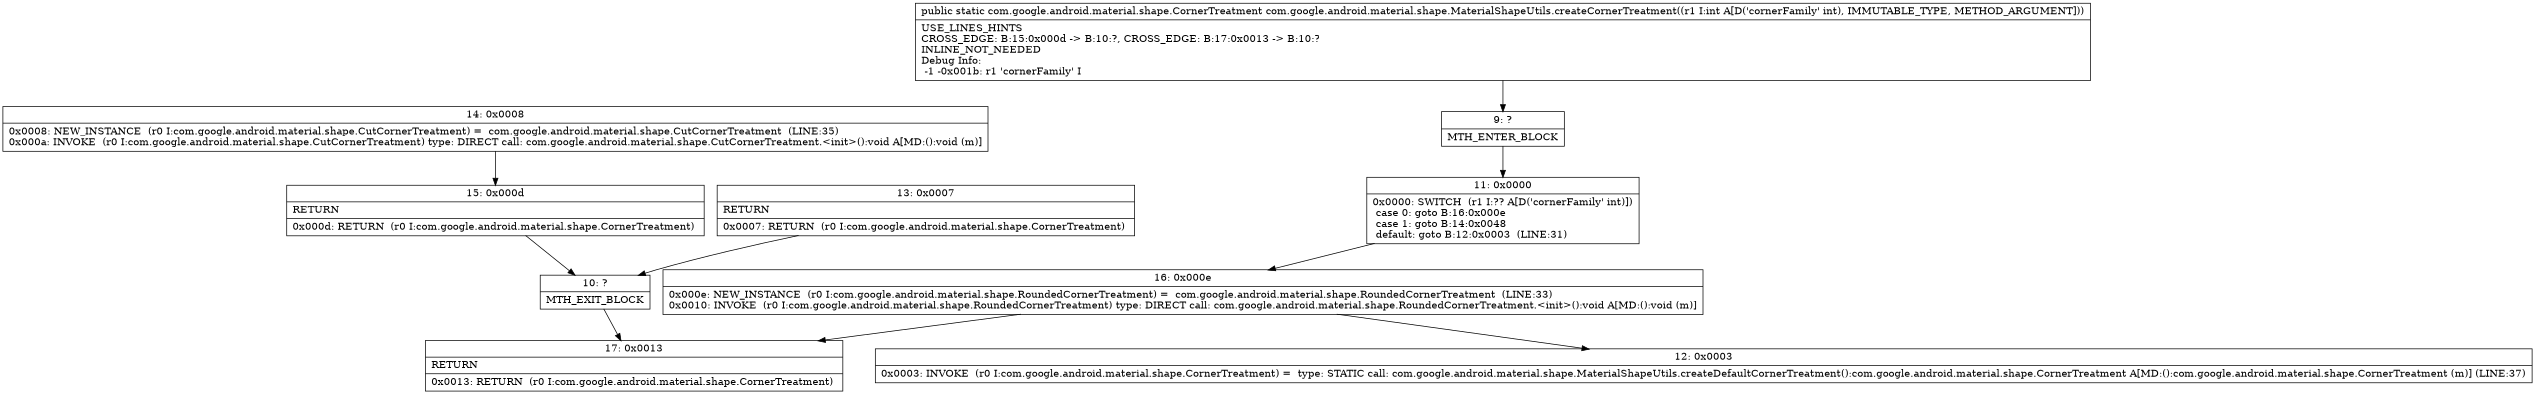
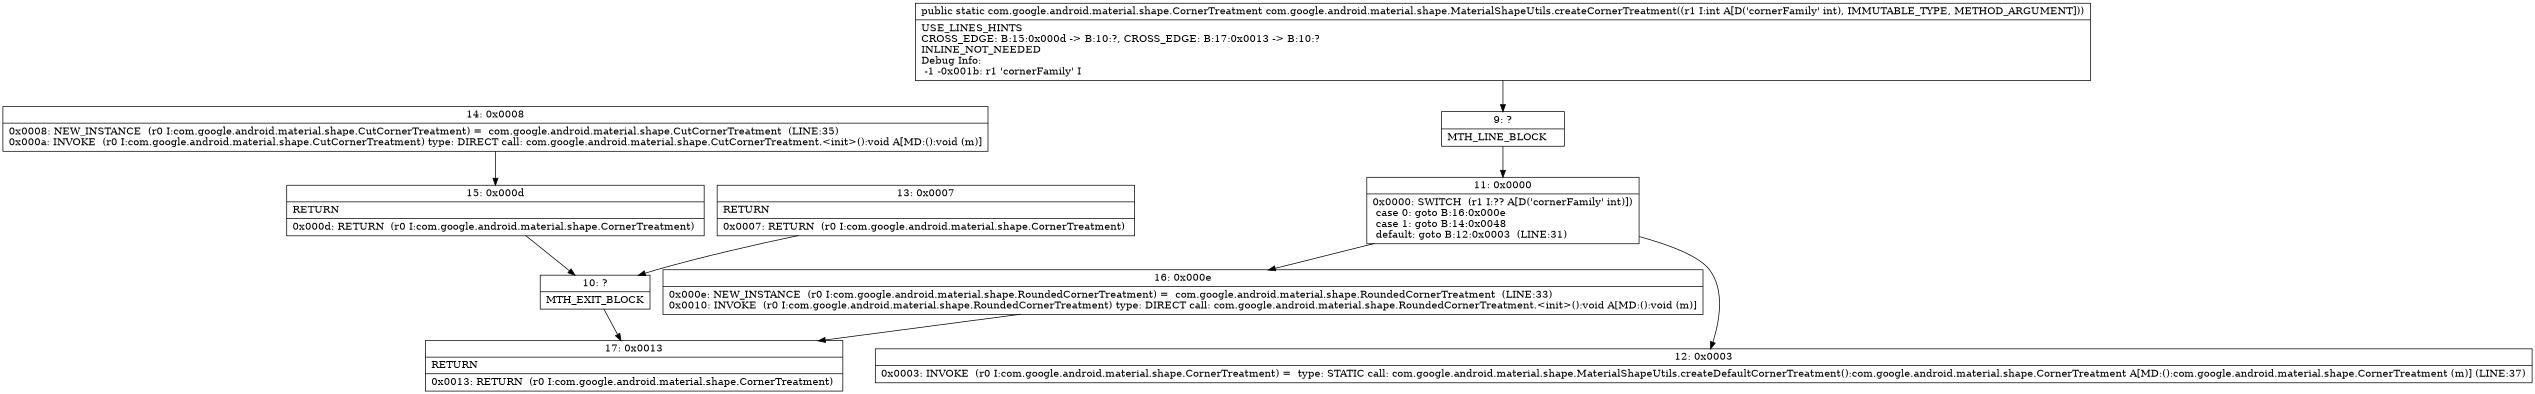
(1503, 137) -> (1497, 137)
(1459, 331) -> (1708, 268)
